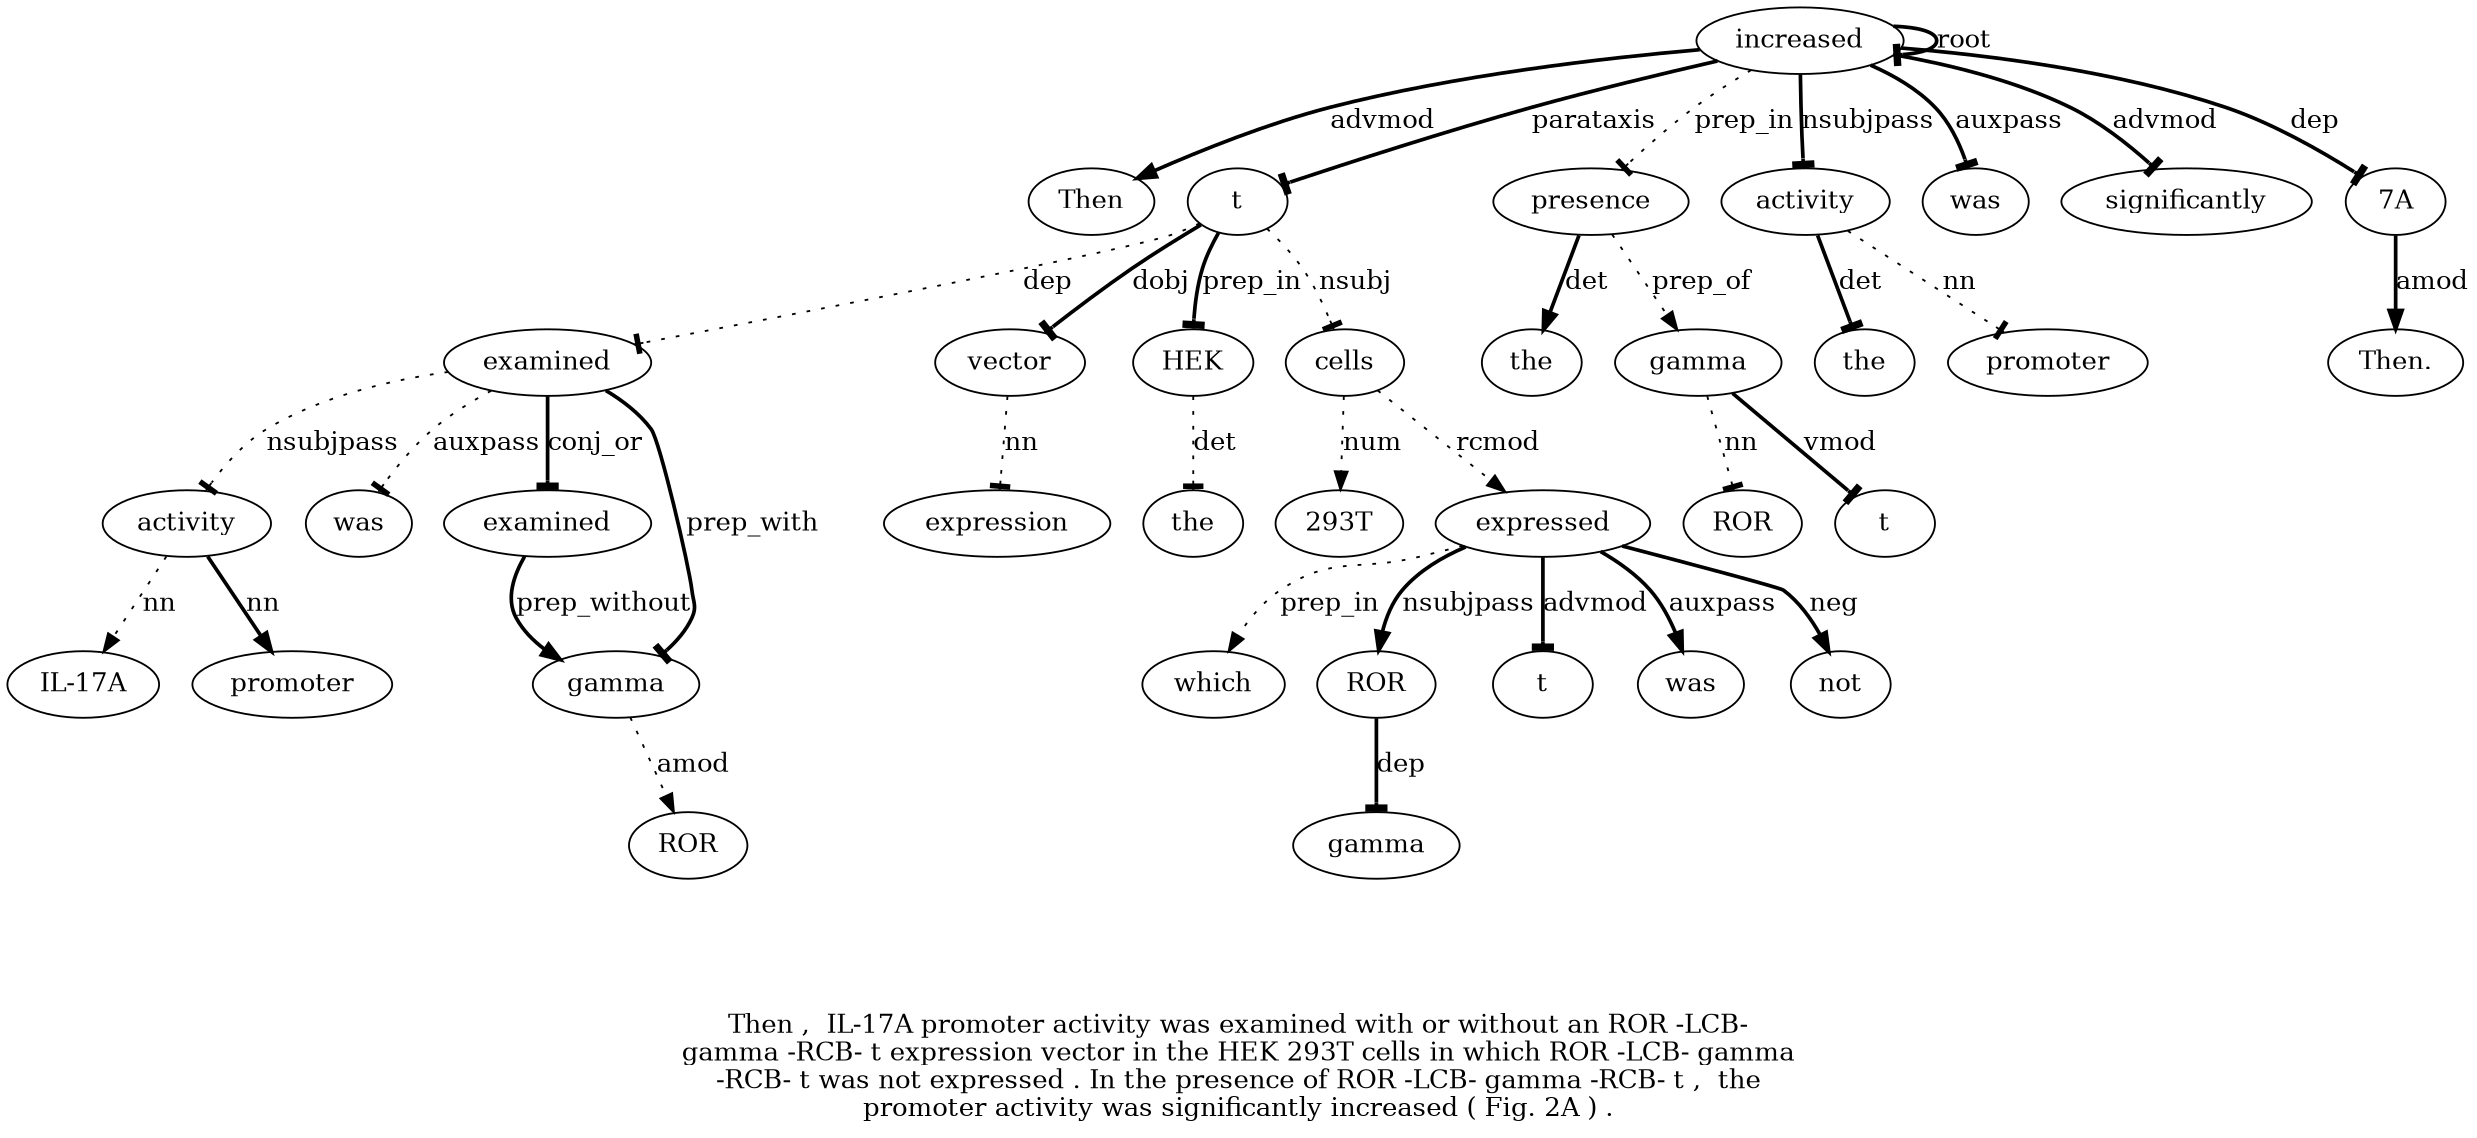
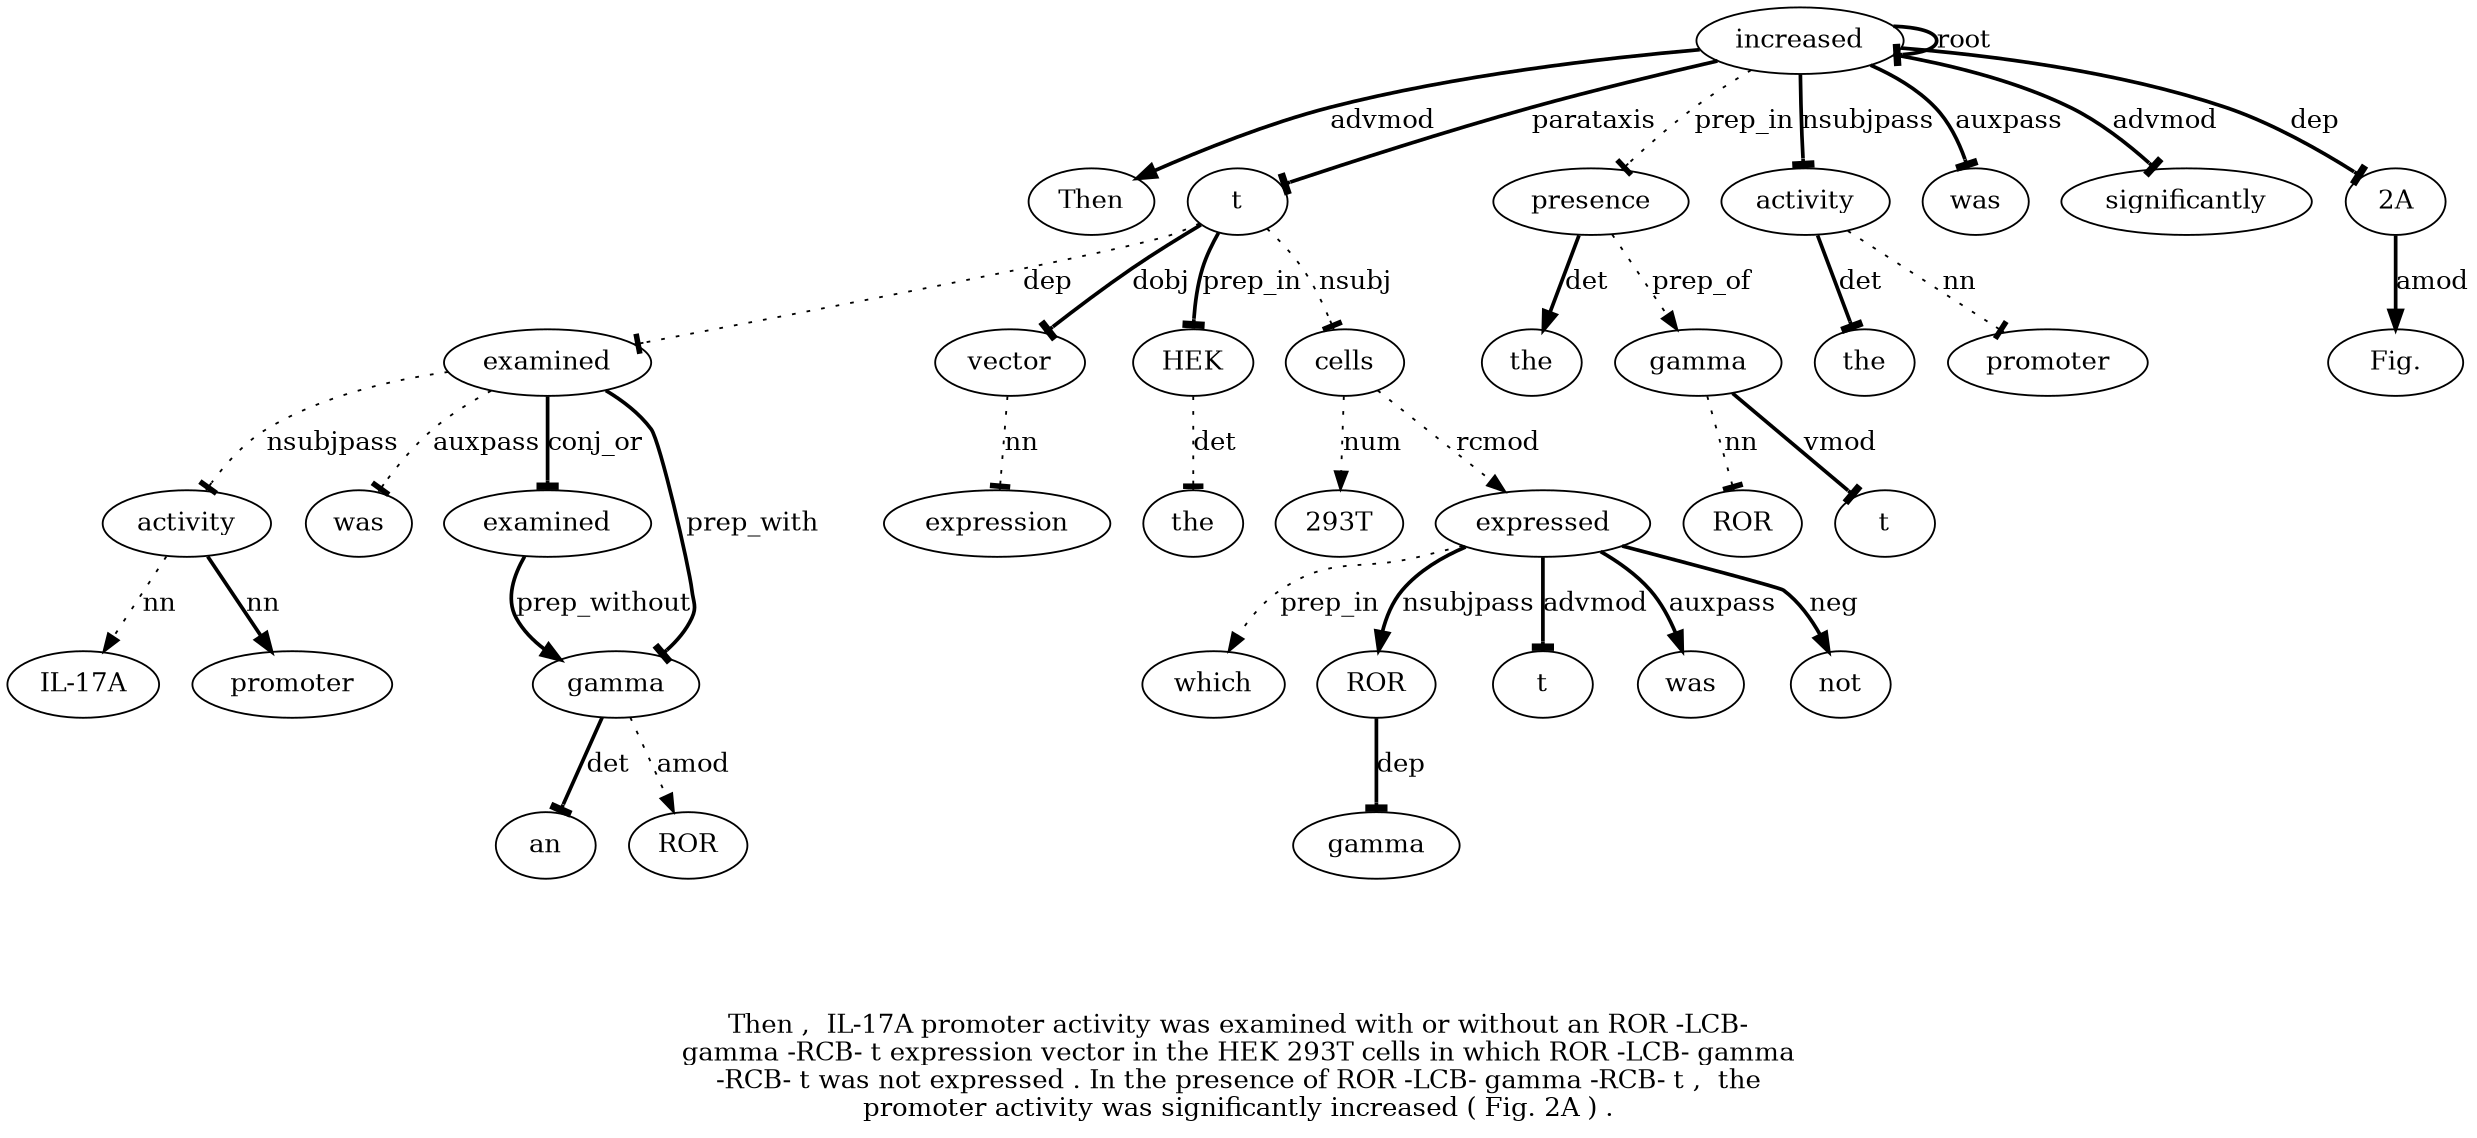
(2396, 202) -> (2396, 202)
(2396, 363) -> (2396, 363)
none -> (546, 845)
